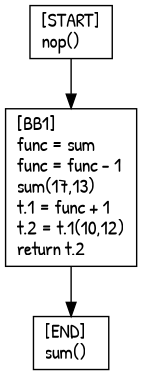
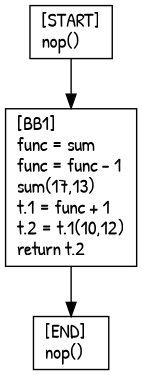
(71, 343) -> (71, 343)
